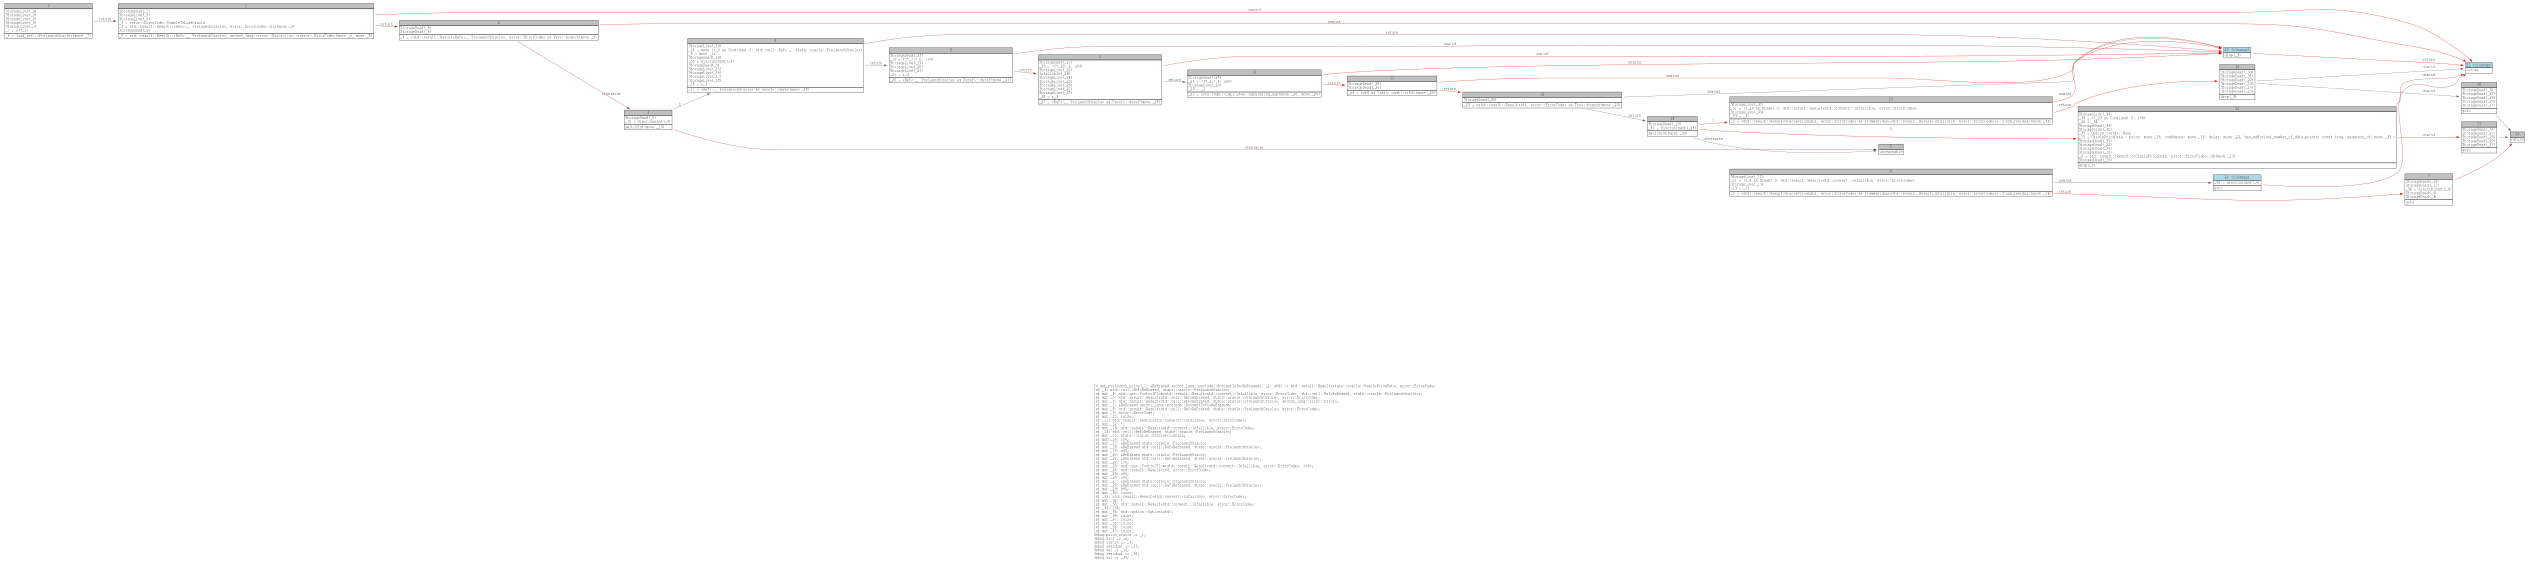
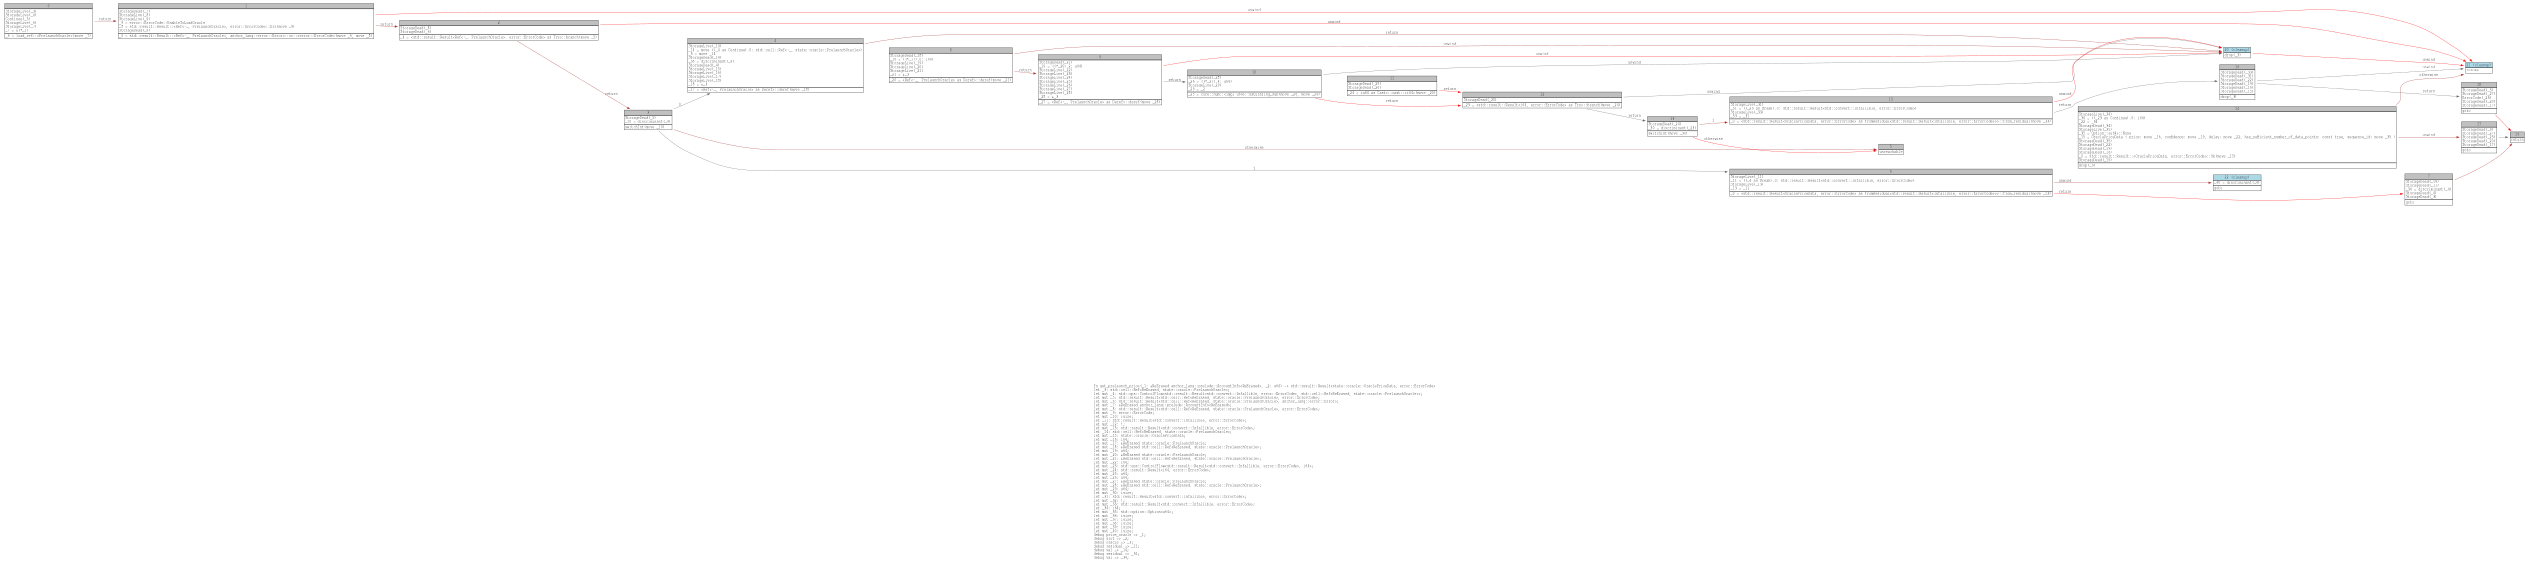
(21, 19) -> (18, 19)
(2429, 60) -> (2429, 60)
(1771, 63) -> (1771, 63)
(875, 65) -> none
(1055, 74) -> (1056, 74)
(2429, 75) -> (2429, 75)
(1835, 78) -> none
(1333, 85) -> (1386, 106)
(2132, 87) -> (2132, 87)
(2429, 91) -> (2429, 91)
(611, 94) -> (611, 94)
(2479, 98) -> (2477, 98)
(2502, 122) -> (2502, 122)
(1886, 137) -> none
(1783, 152) -> (1783, 152)
(2401, 167) -> none
none -> (1187, 171)
